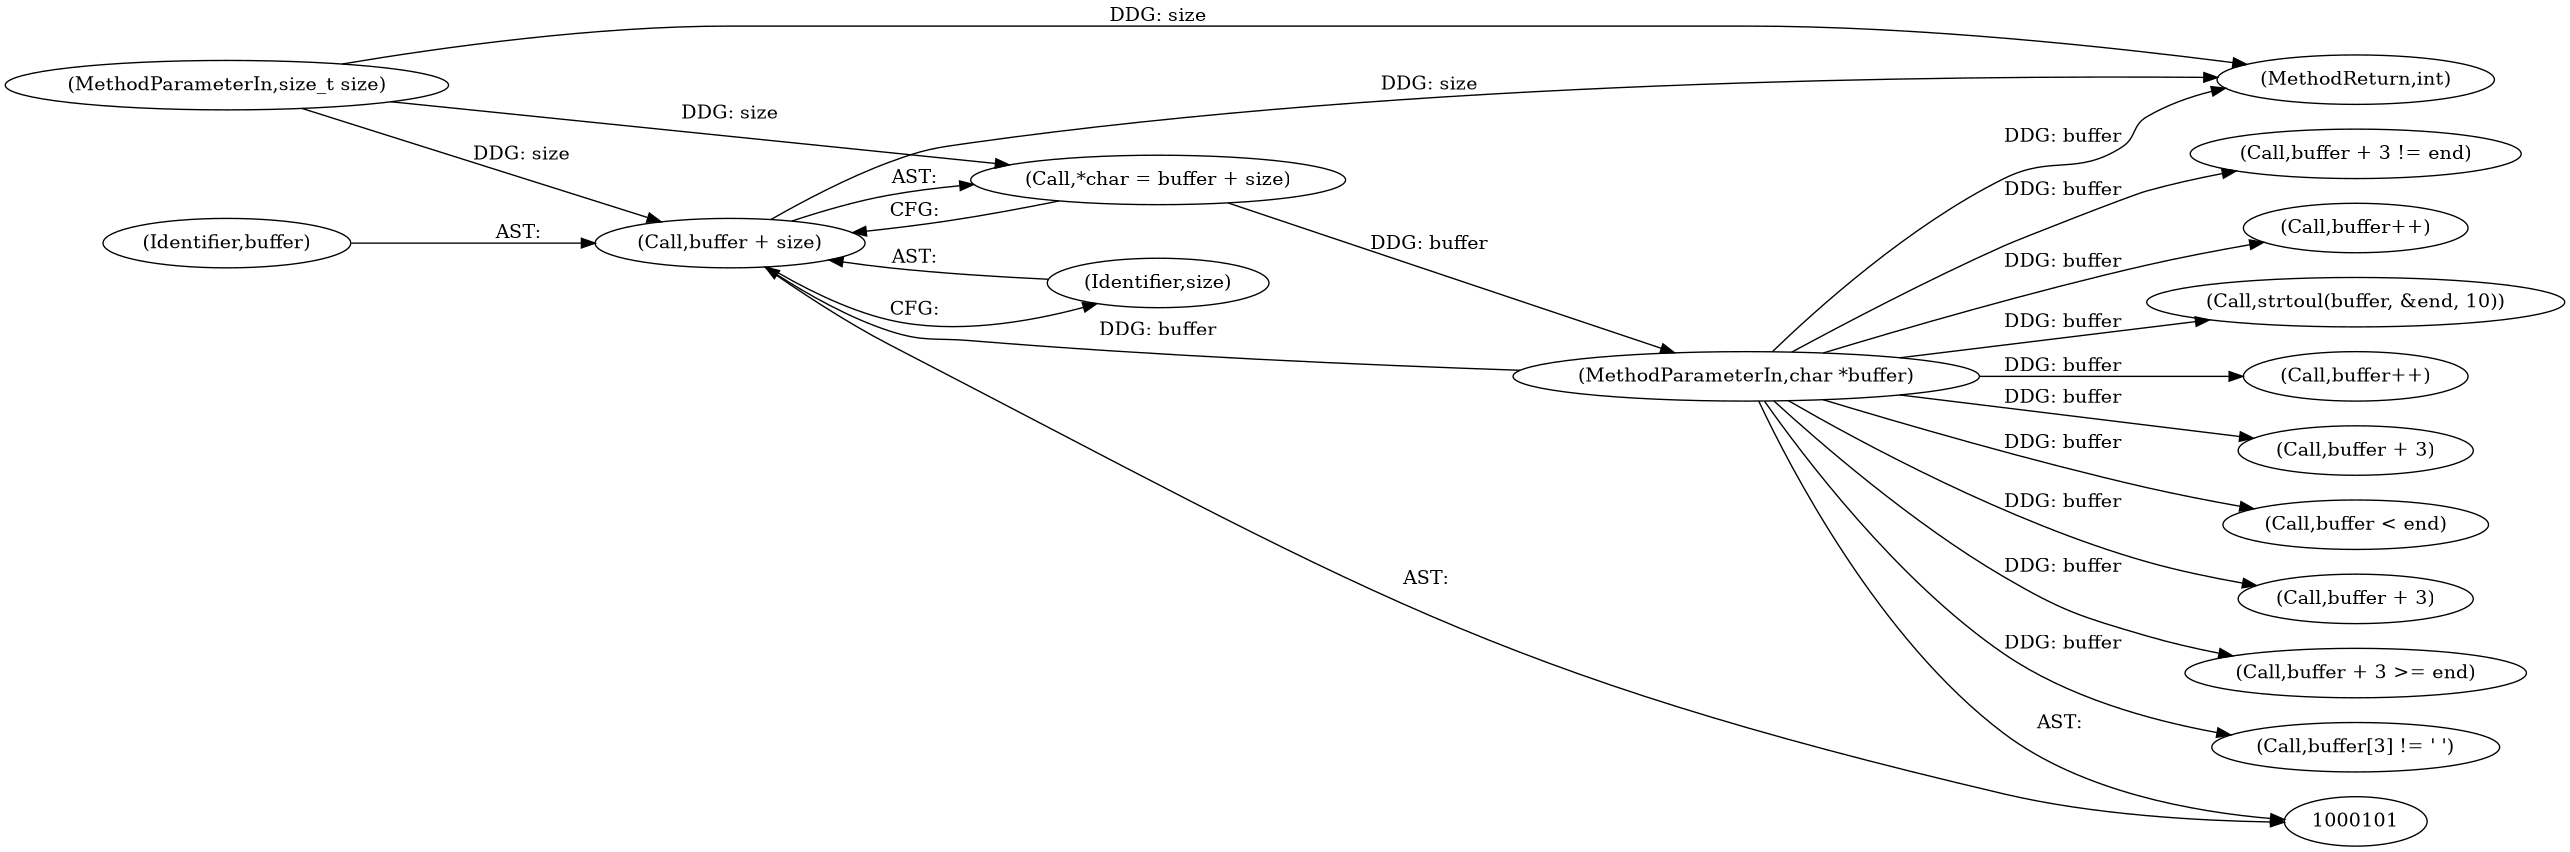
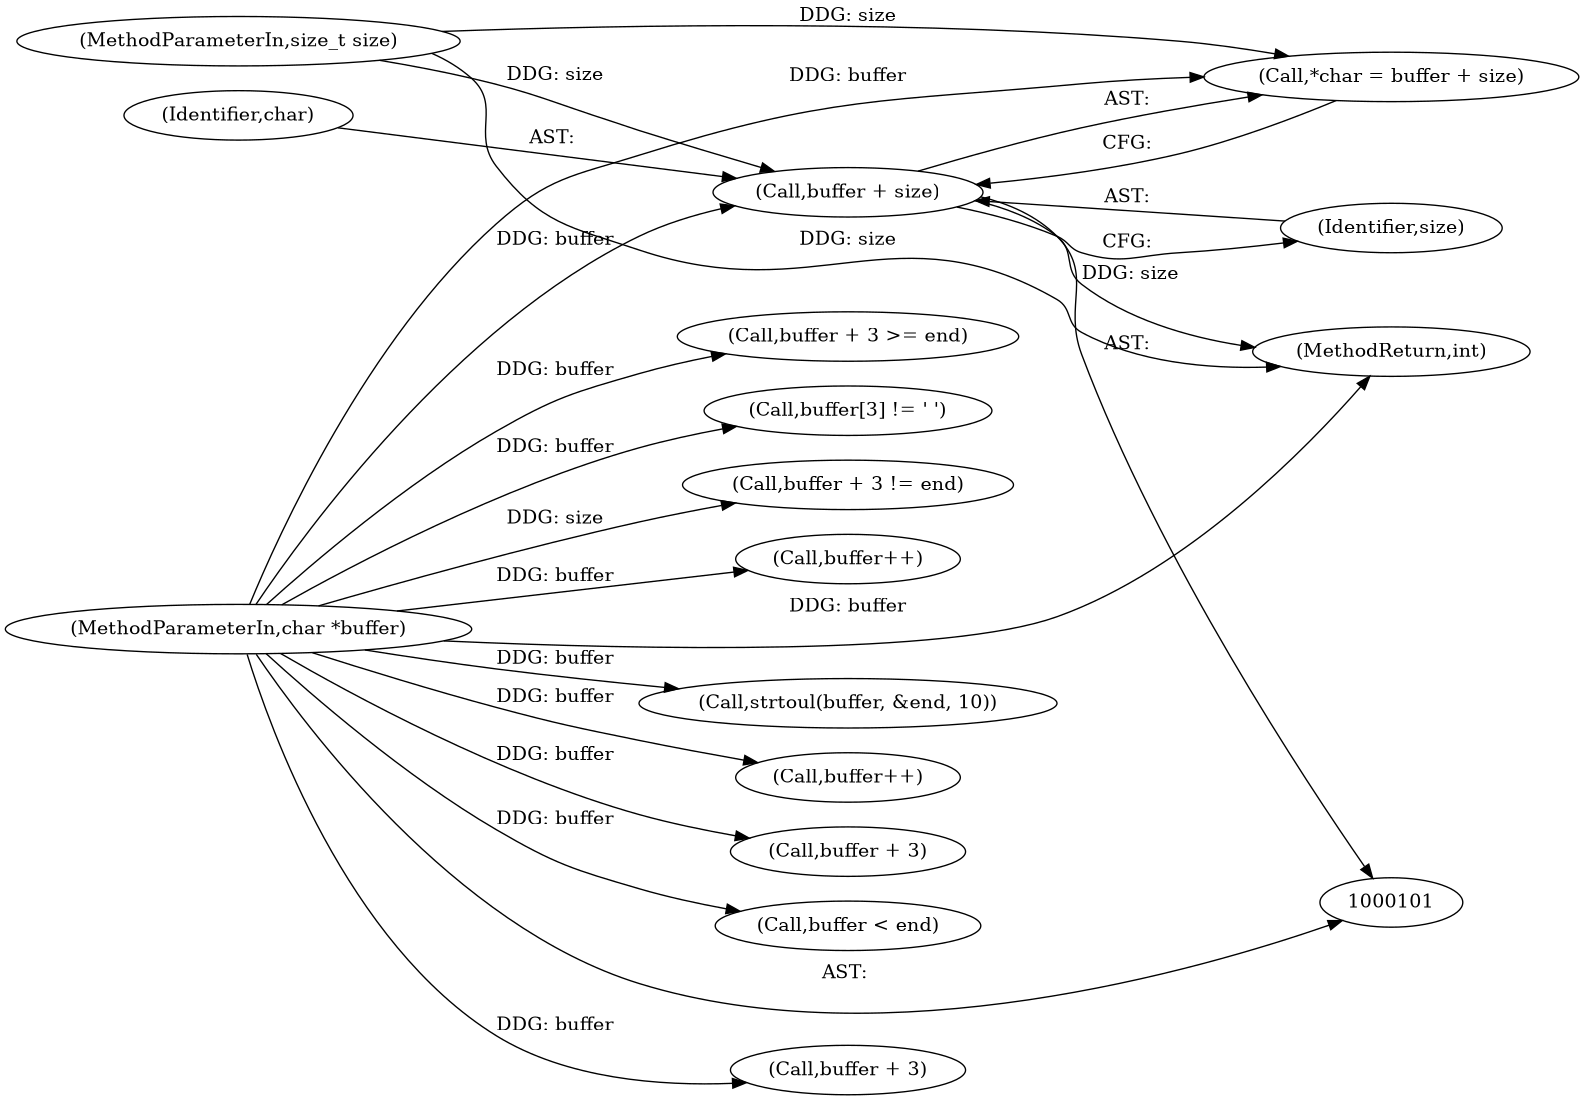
(2063, 190) -> (555, 519)
(227, 243) -> (239, 115)
(1445, 276) -> (583, 172)
